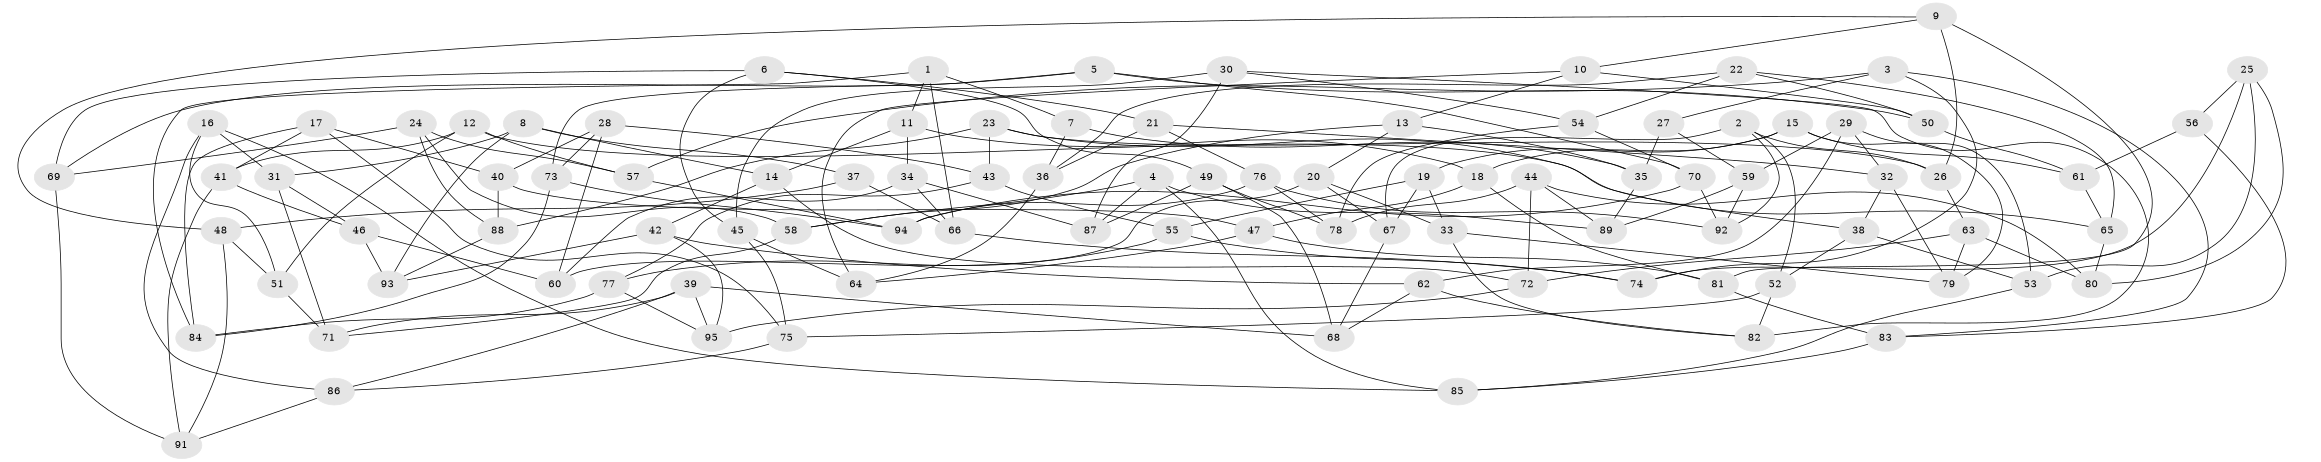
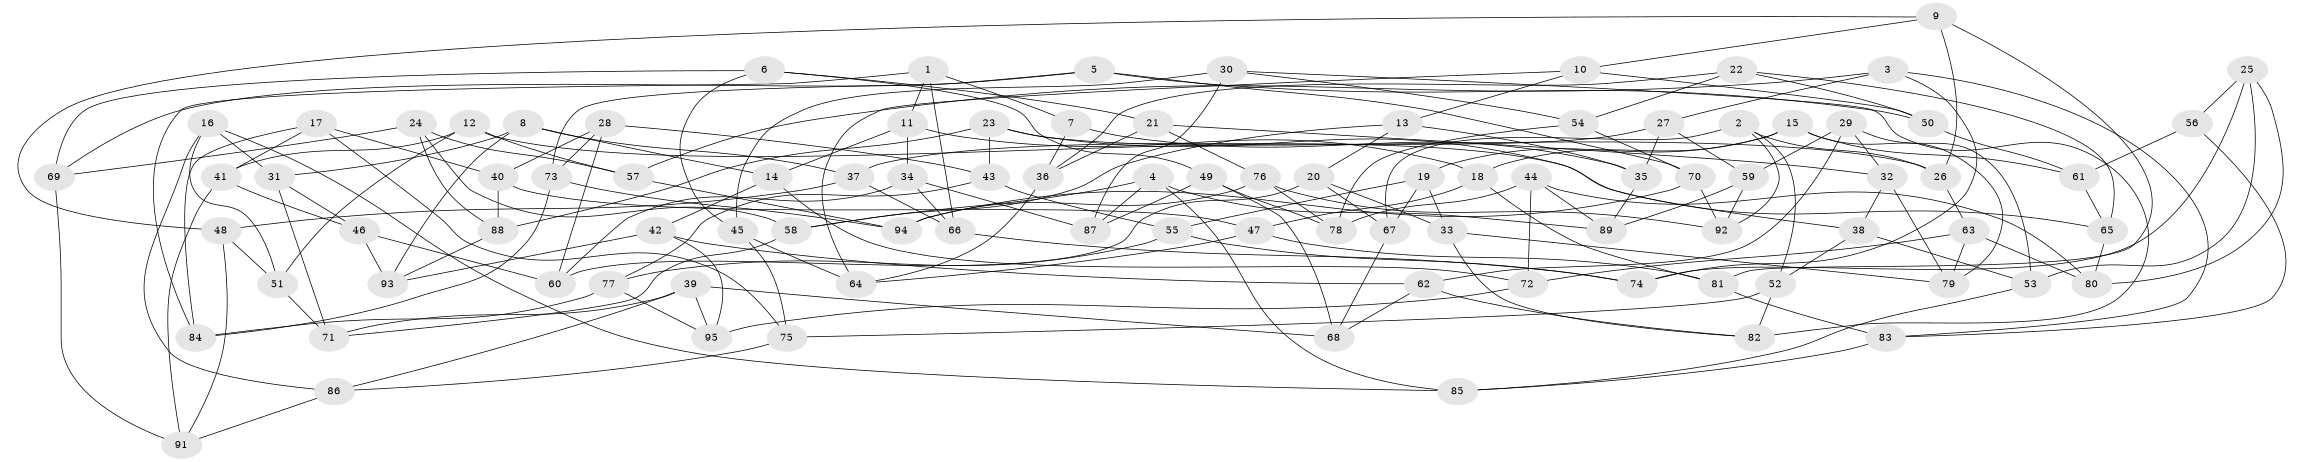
none -> (1257, 144)
